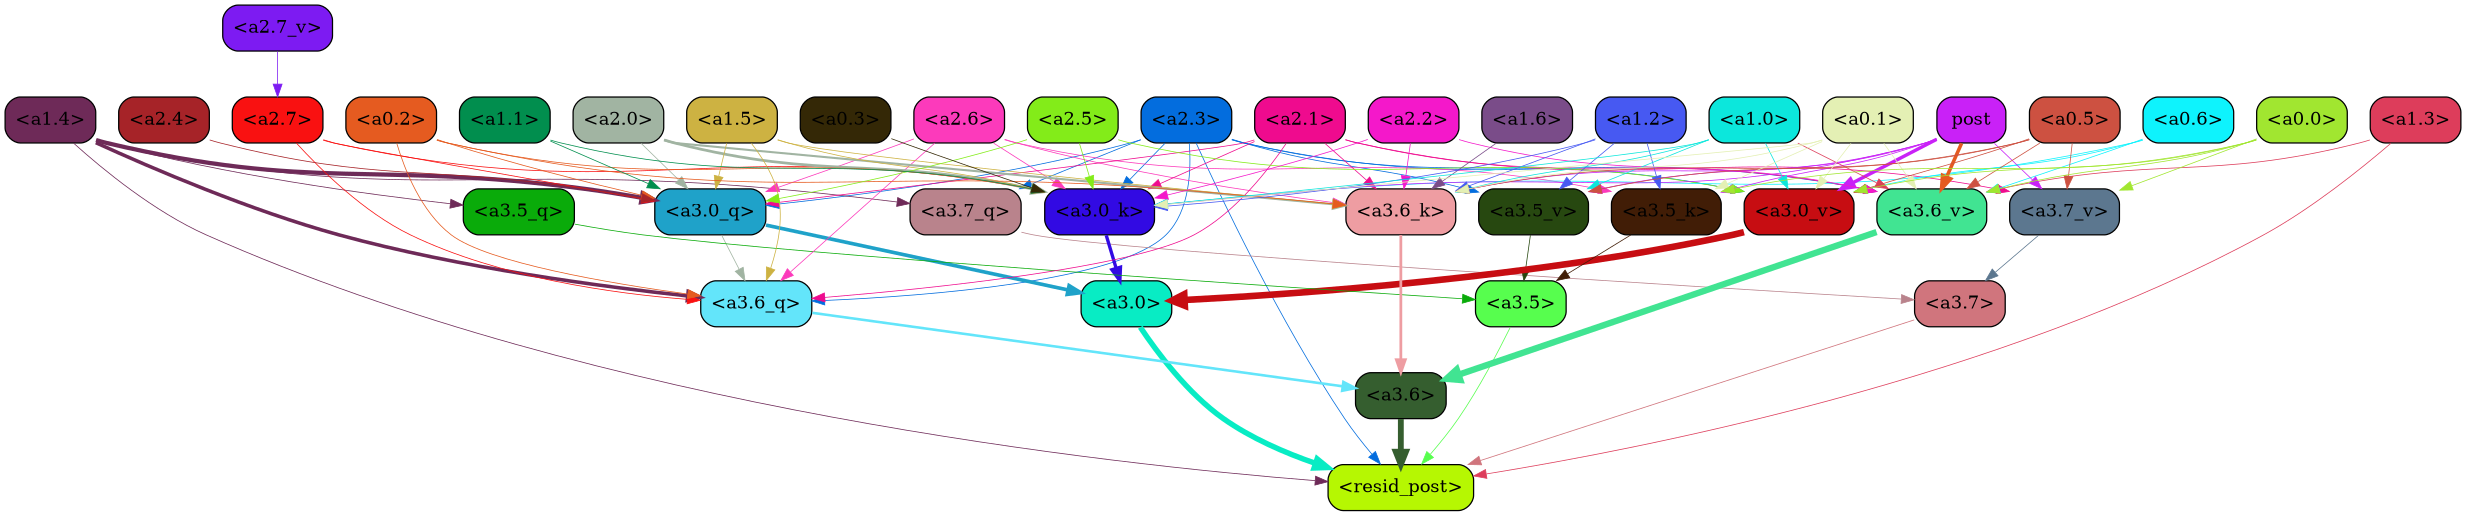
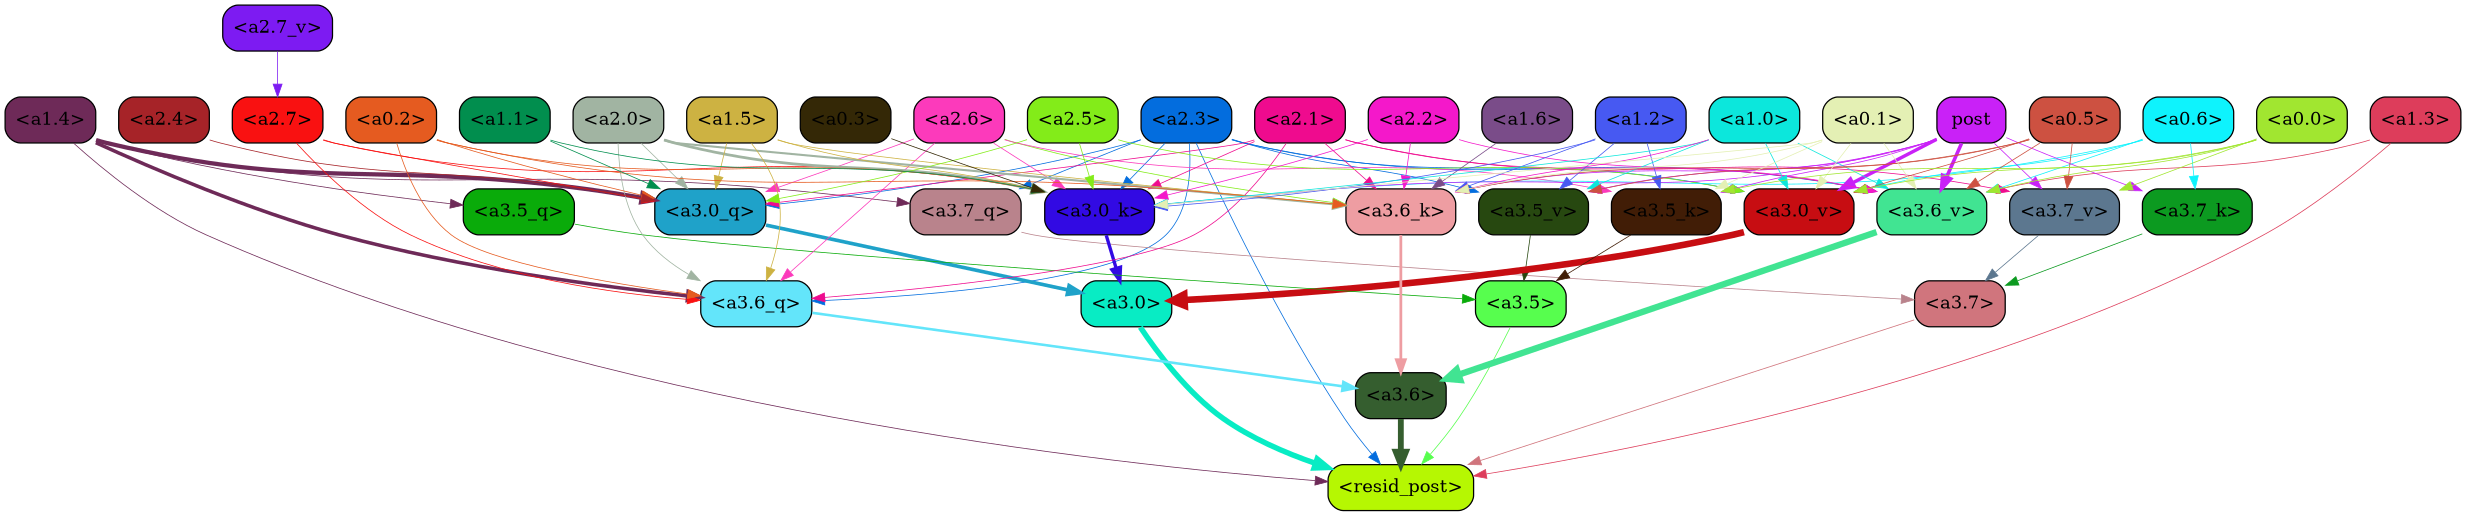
(1823, 156) -> (1823, 156)
(1954, 160) -> (1954, 160)
(1589, 166) -> (1589, 166)
(1159, 175) -> (1159, 175)
none -> (2197, 212)
(730, 252) -> (634, 220)
